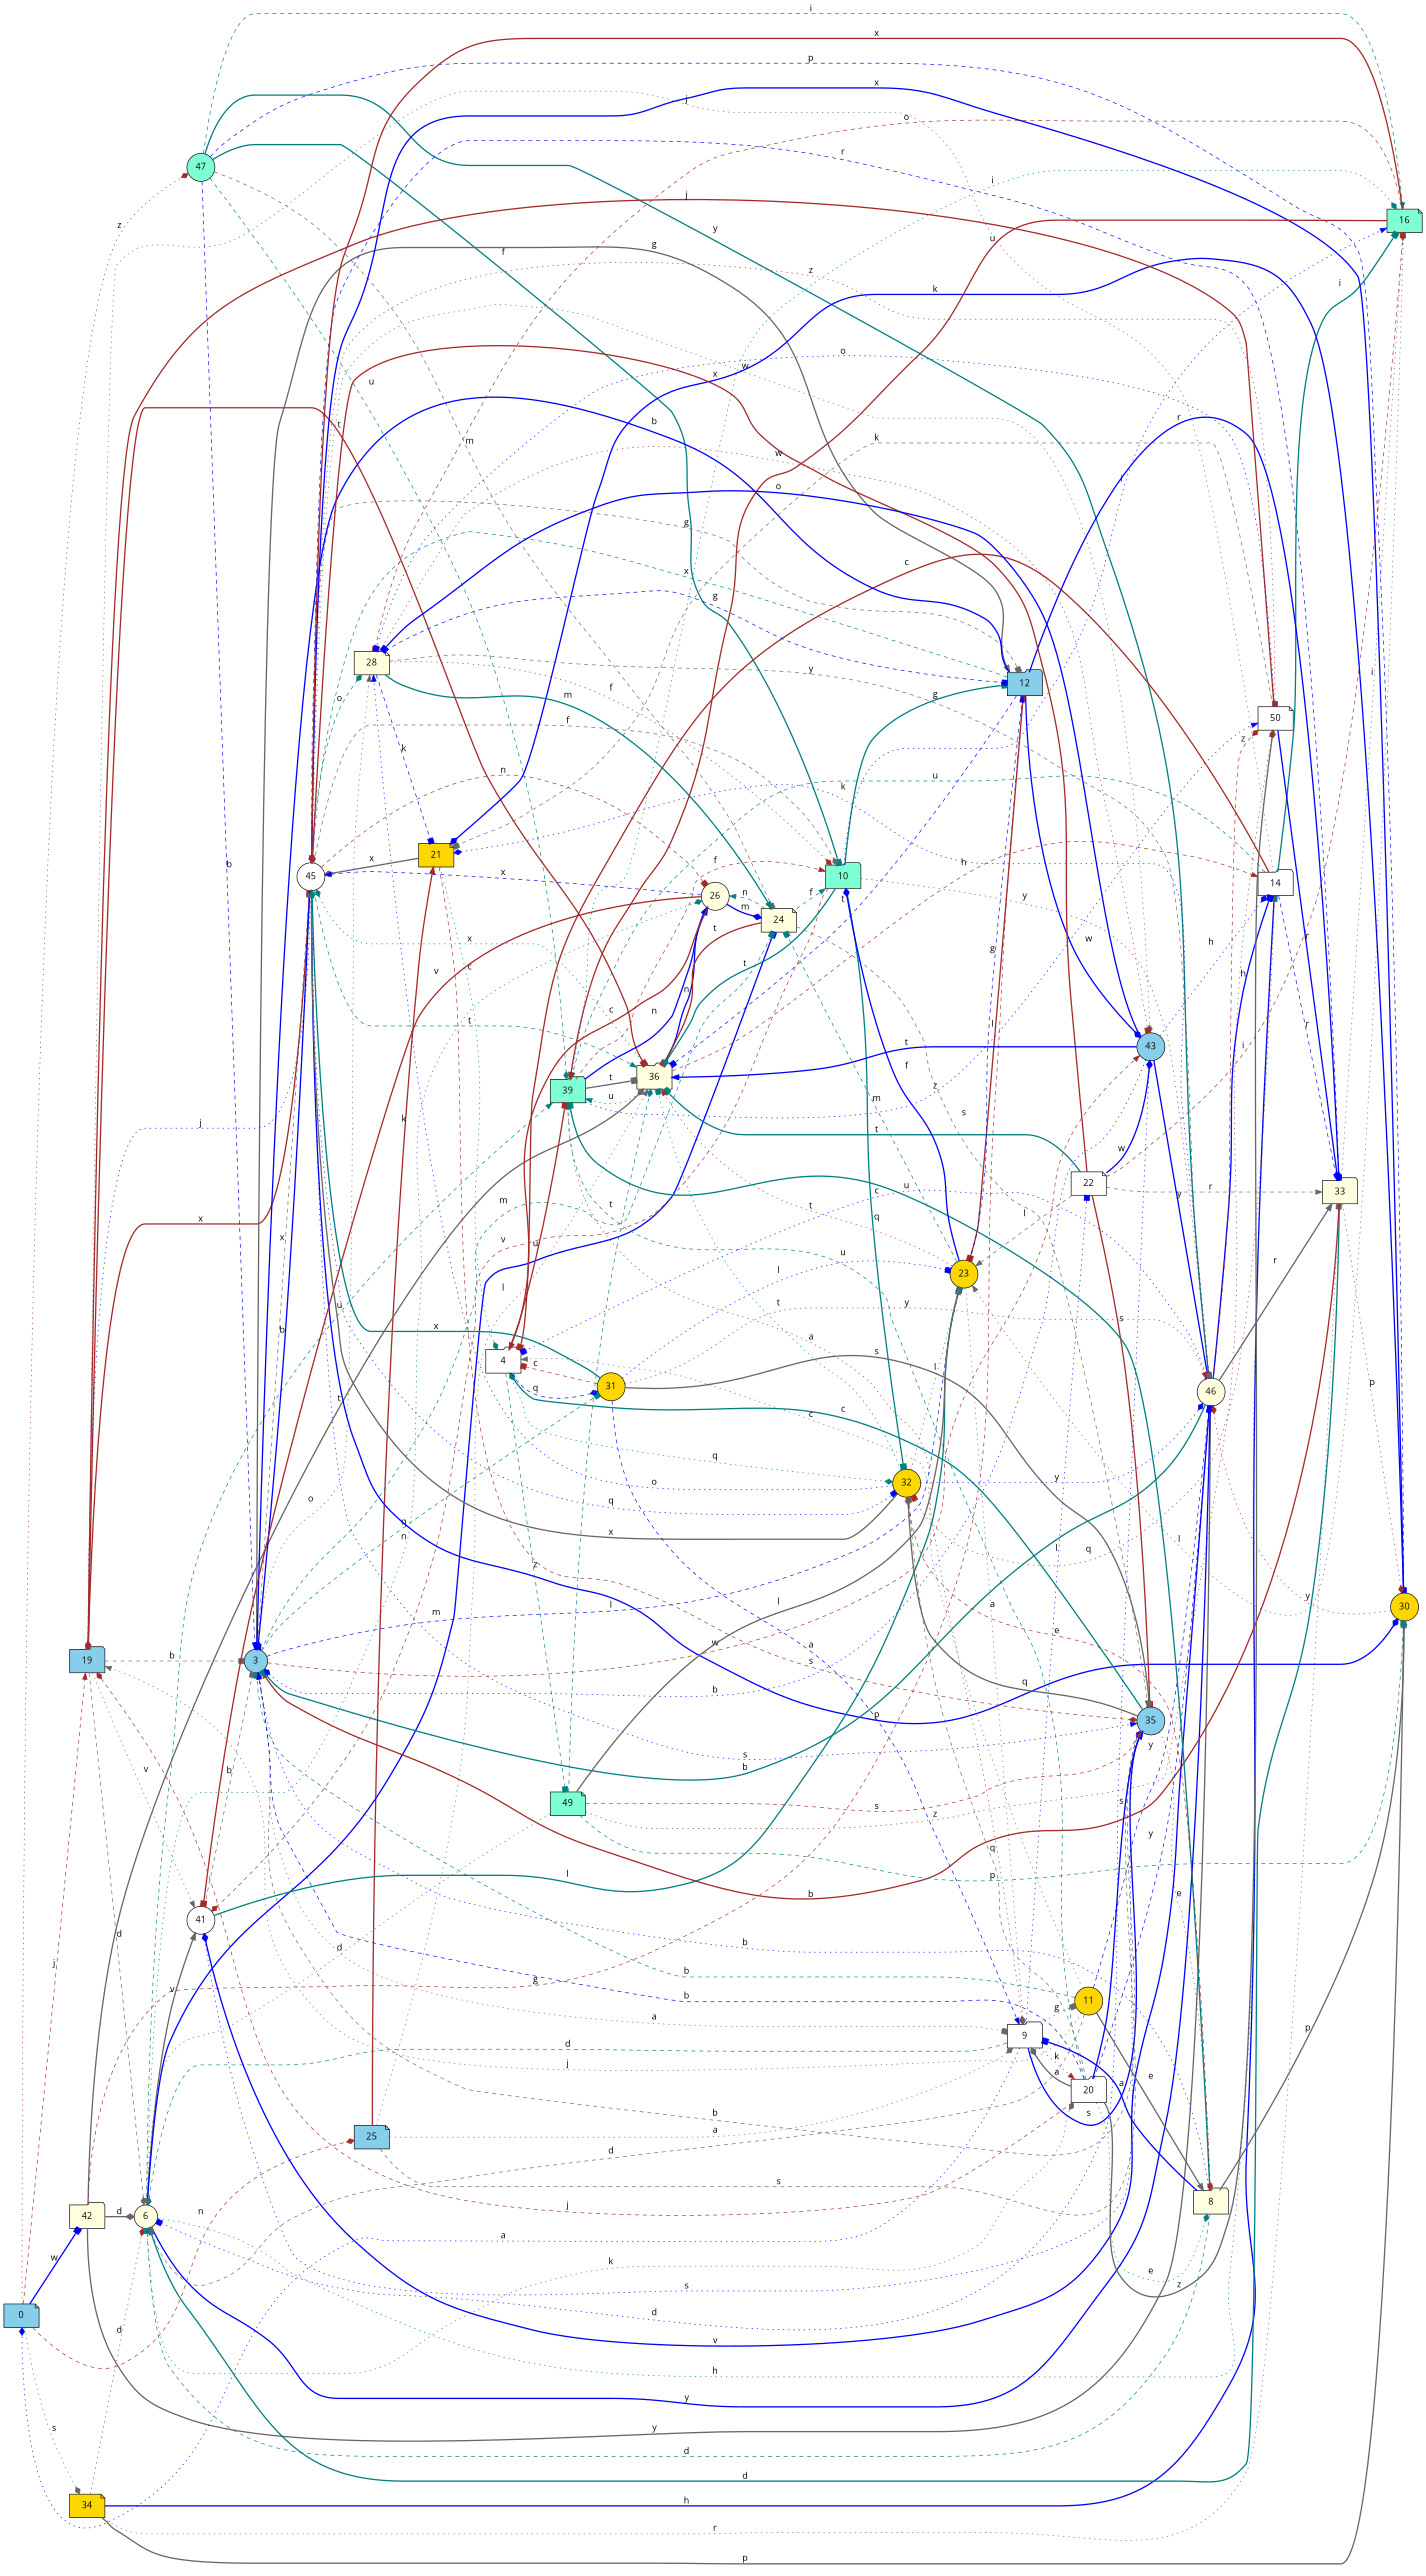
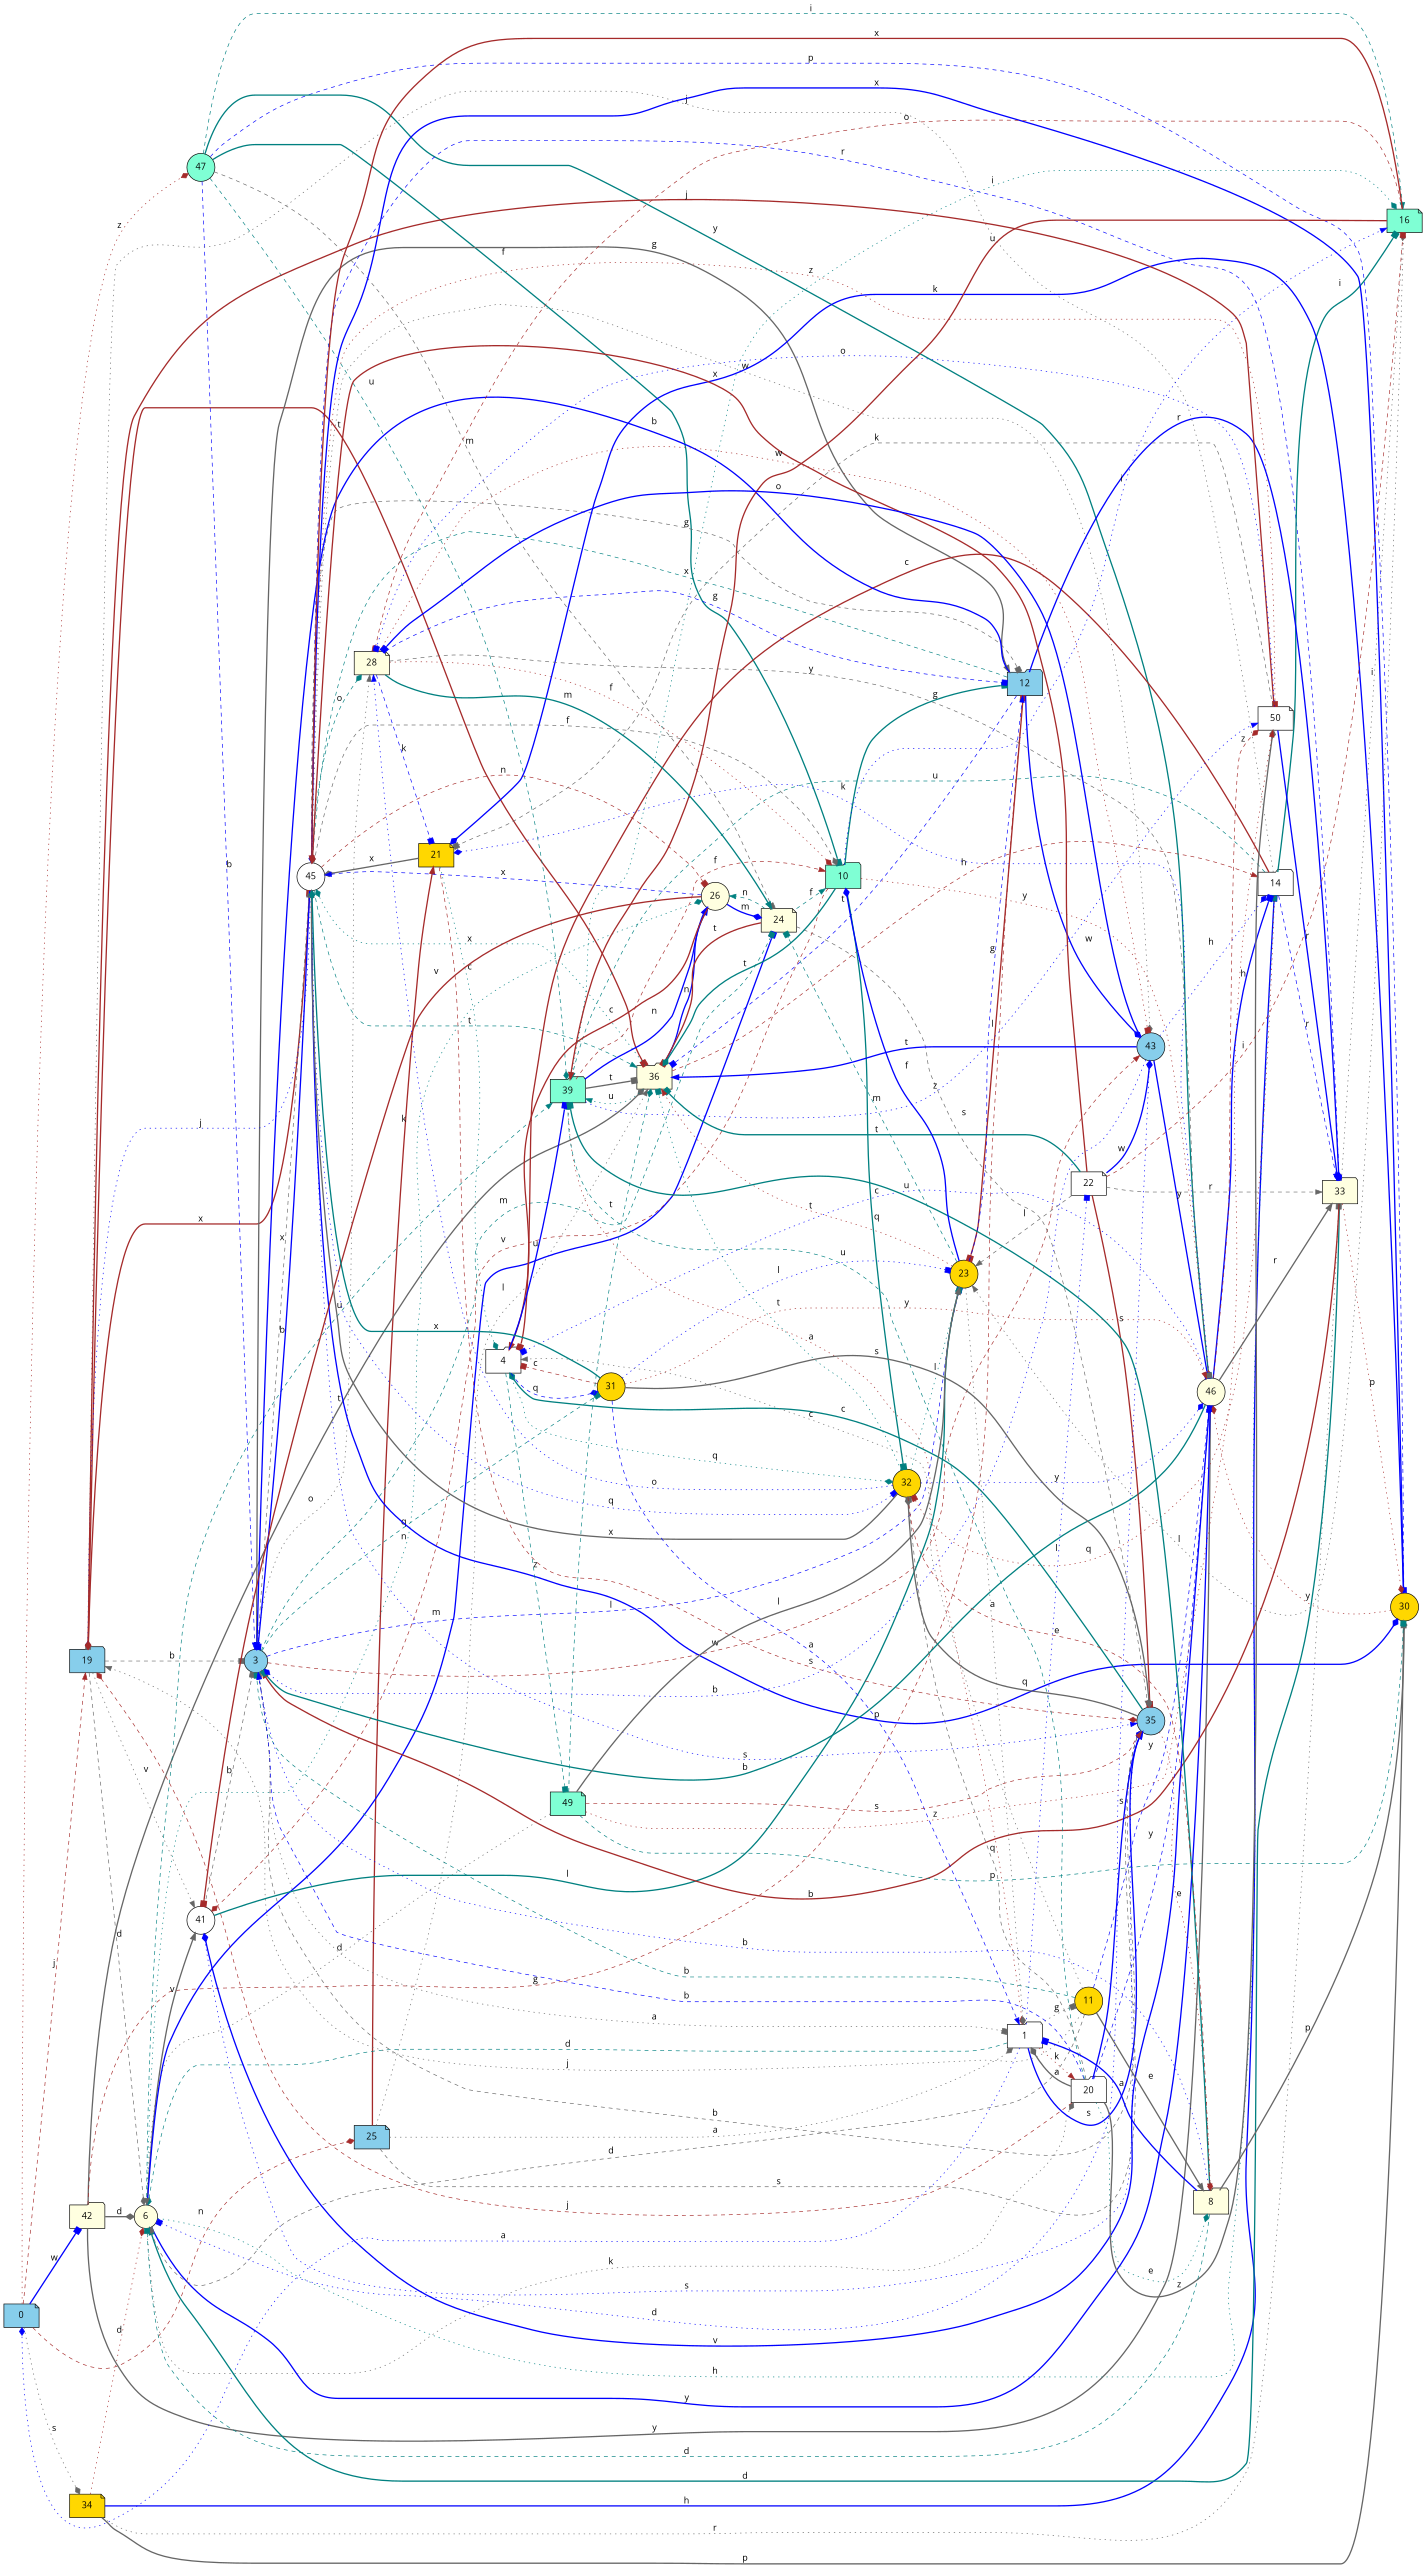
(542, 1231) -> (542, 1231)
(1025, 2036) -> (1025, 2036)
